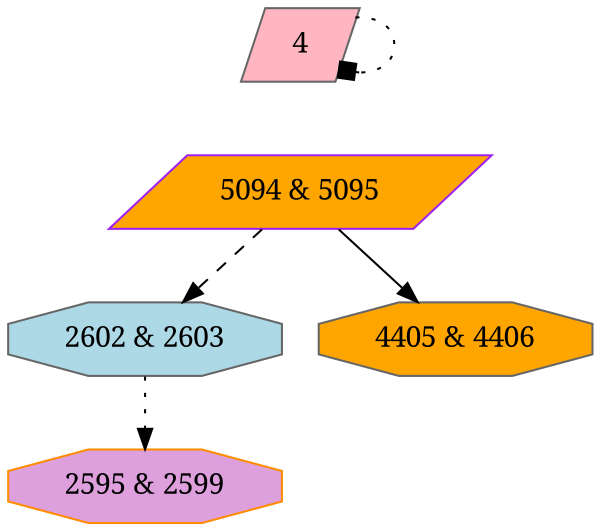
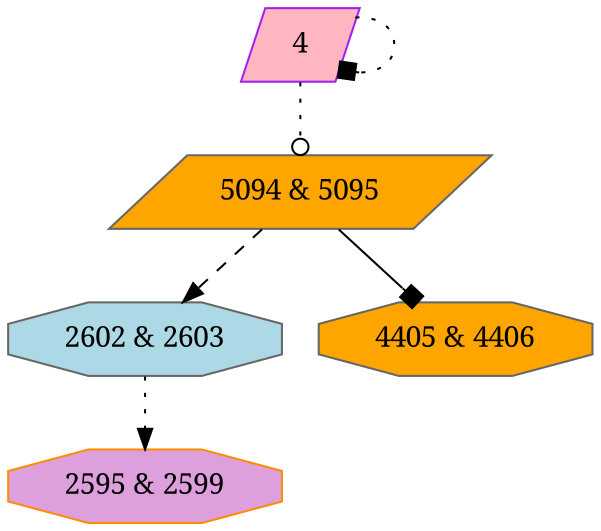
(300, 45) -> (300, 45)
none -> (300, 110)
(300, 192) -> (300, 192)
(371, 259) -> (371, 259)
